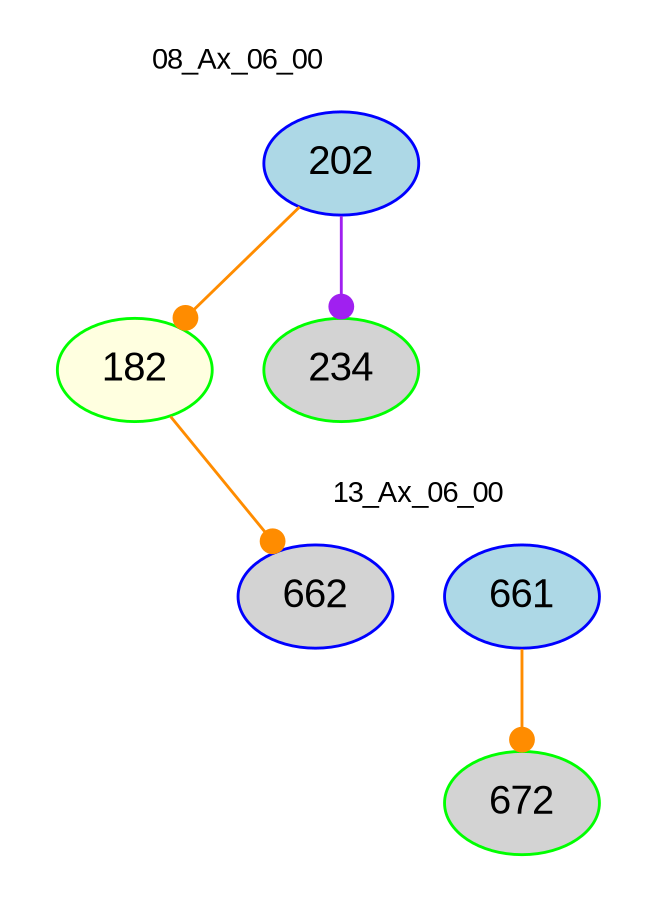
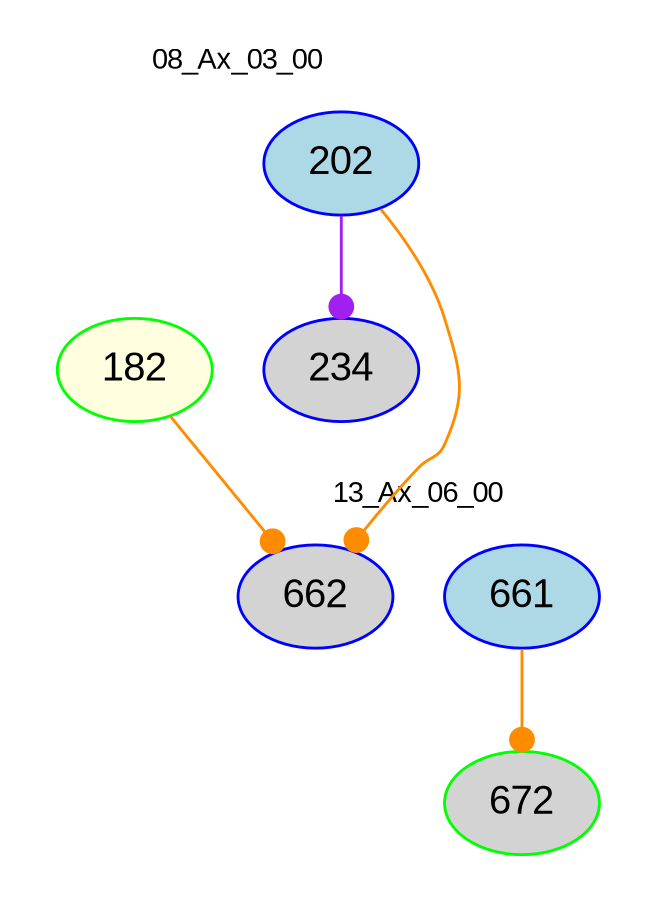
(238, 62) -> (238, 62)
(247, 258) -> (459, 387)
(341, 370) -> (341, 370)
